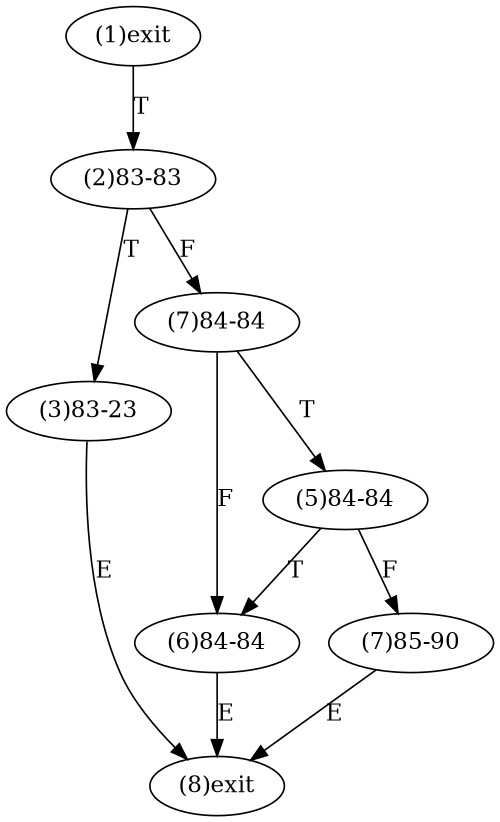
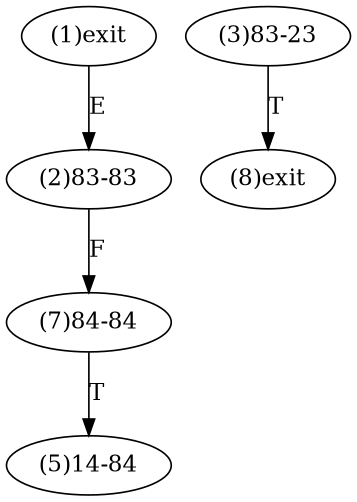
(141, 108) -> (98, 108)
(113, 287) -> none
(345, 500) -> (89, 465)
(104, 571) -> (276, 108)
(217, 643) -> none
(411, 643) -> none
